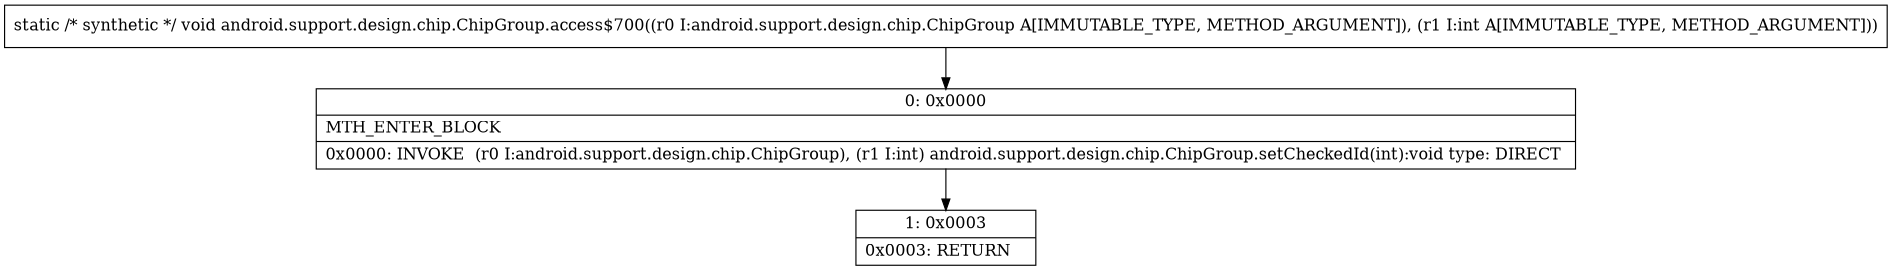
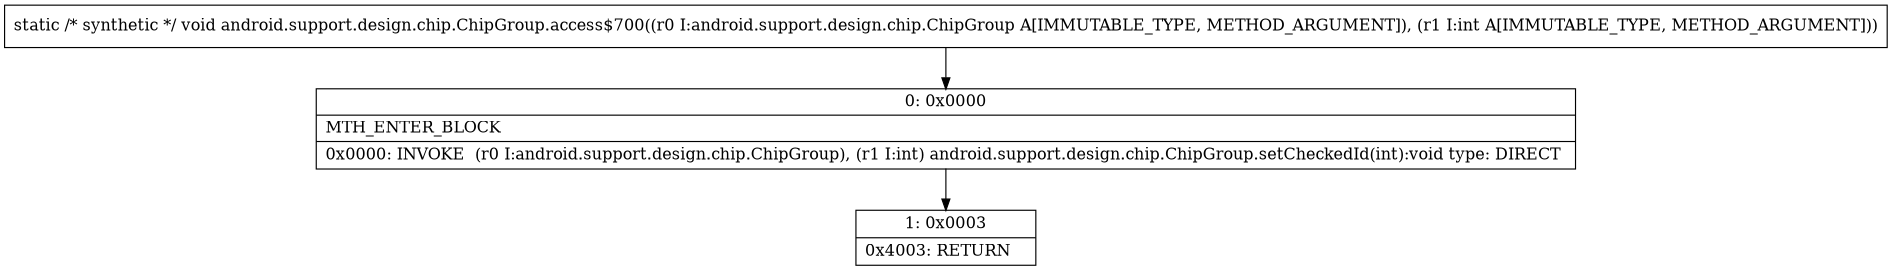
(946, 251) -> (946, 251)
